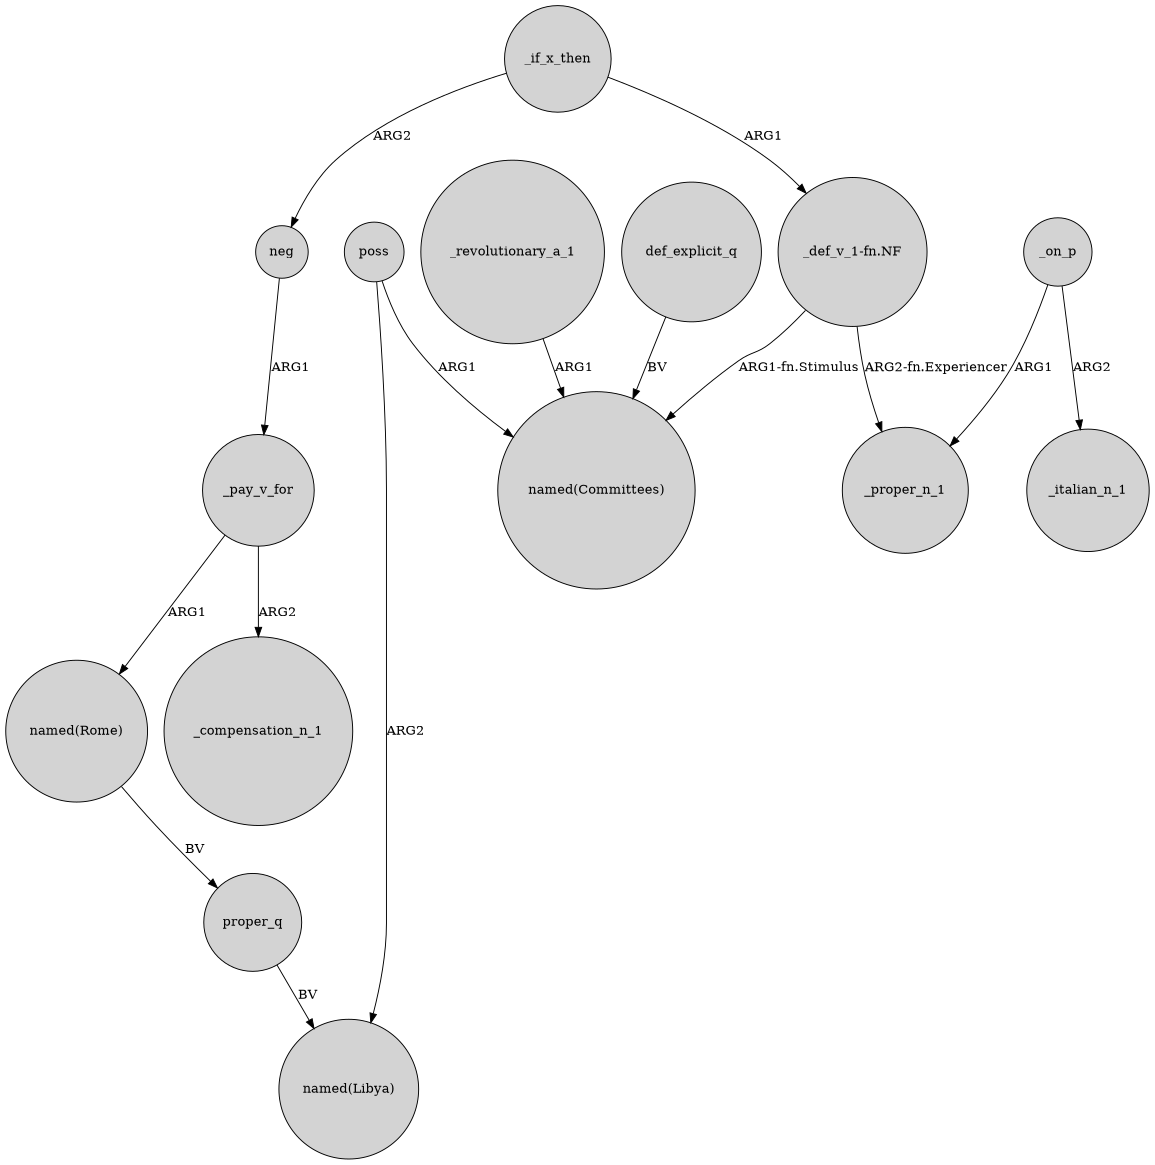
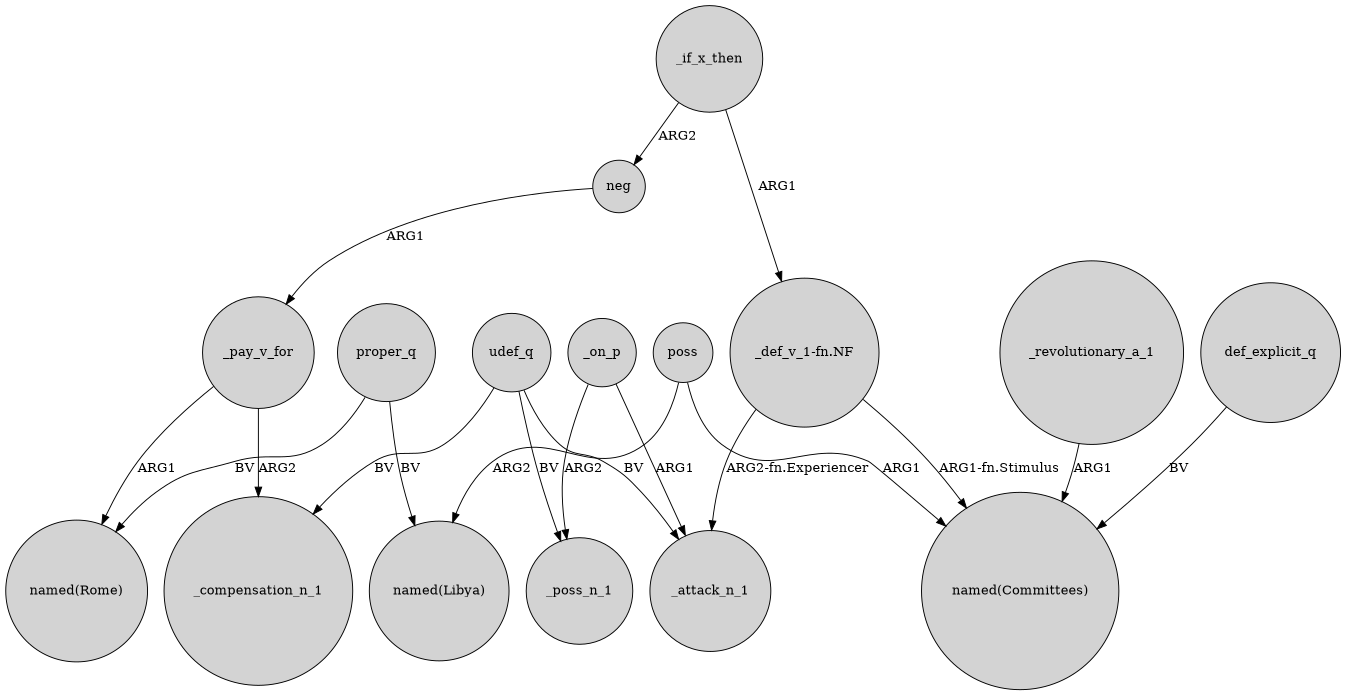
none -> (512, 353)
(905, 490) -> (710, 591)
(1088, 490) -> (579, 591)
(165, 835) -> (246, 459)
